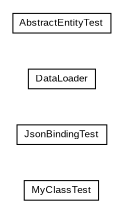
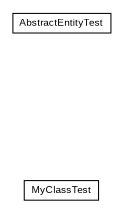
(61, 78) -> none
(61, 134) -> none
